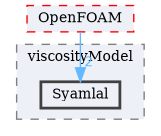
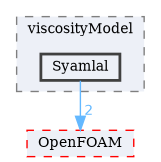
(80, 54) -> (80, 100)
